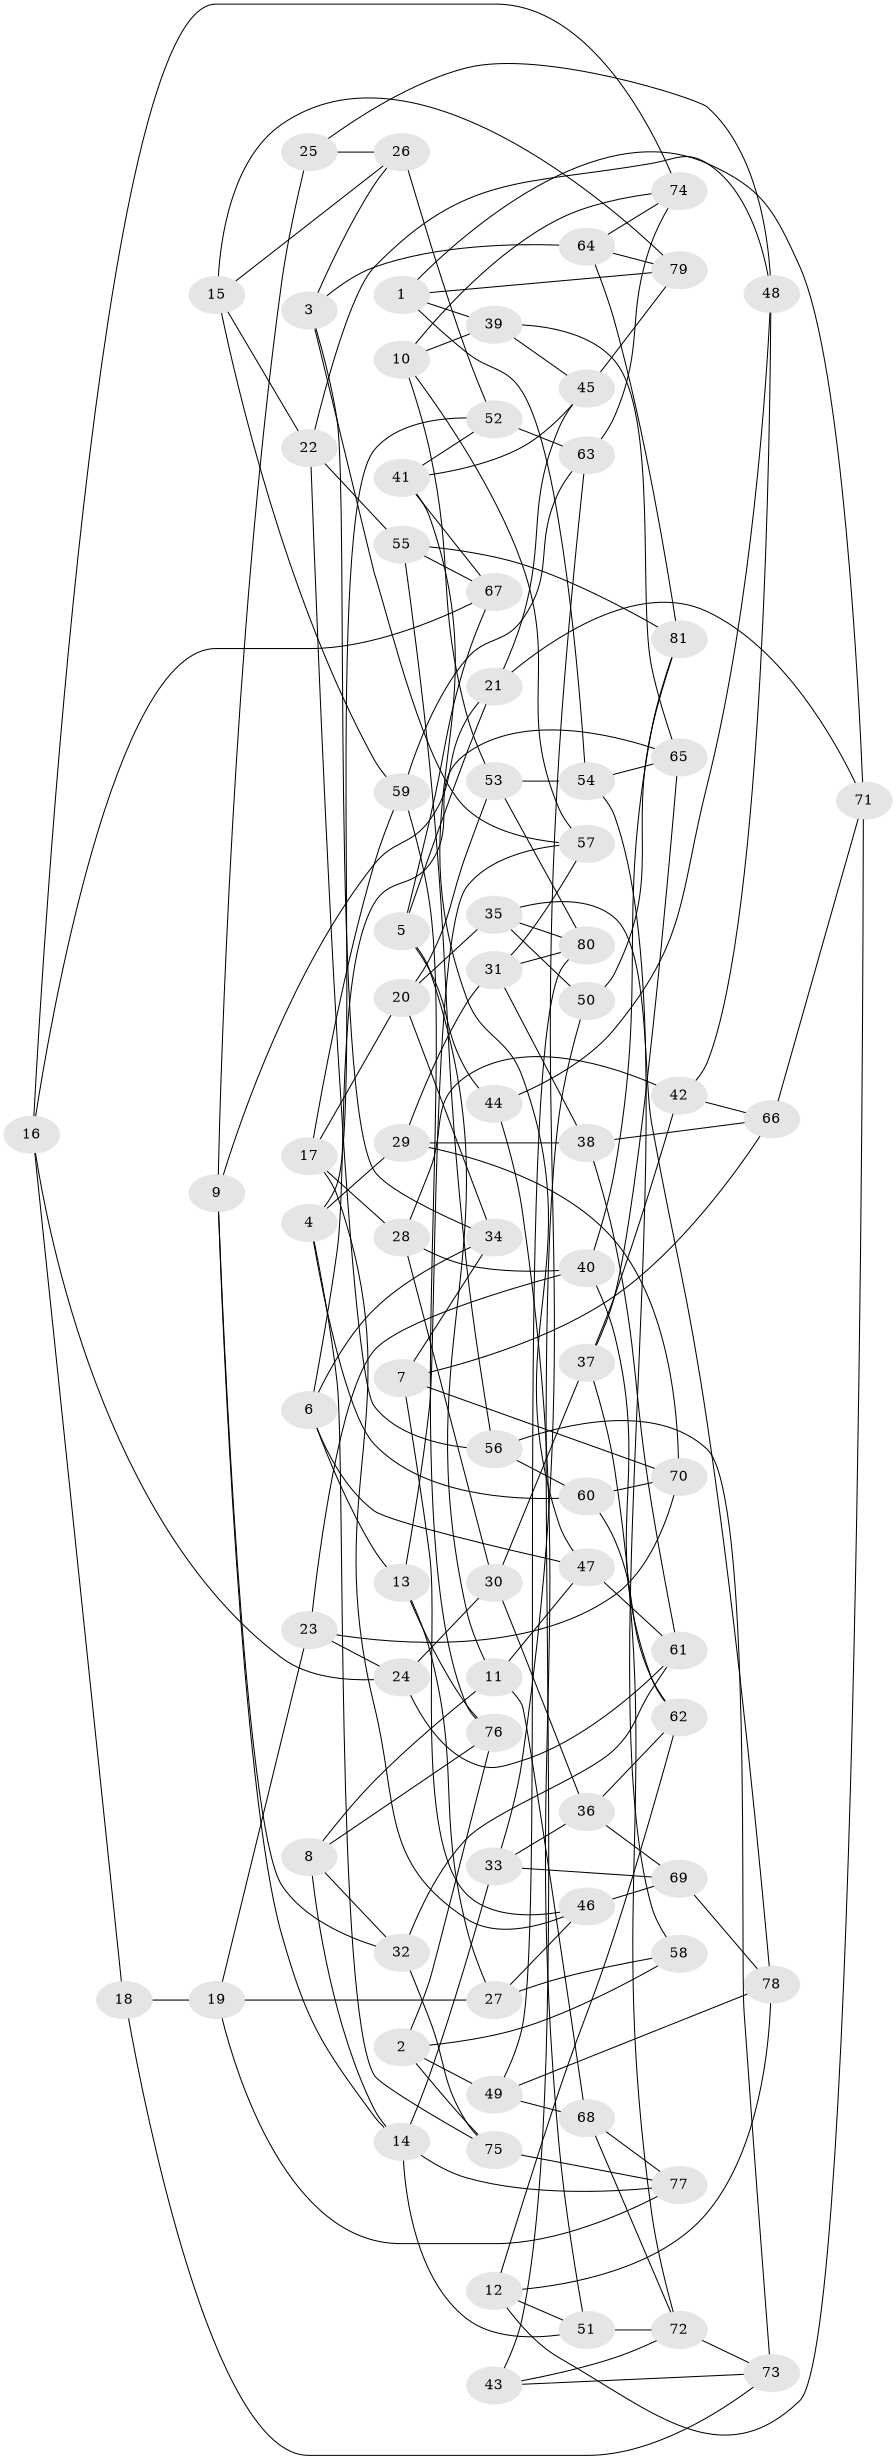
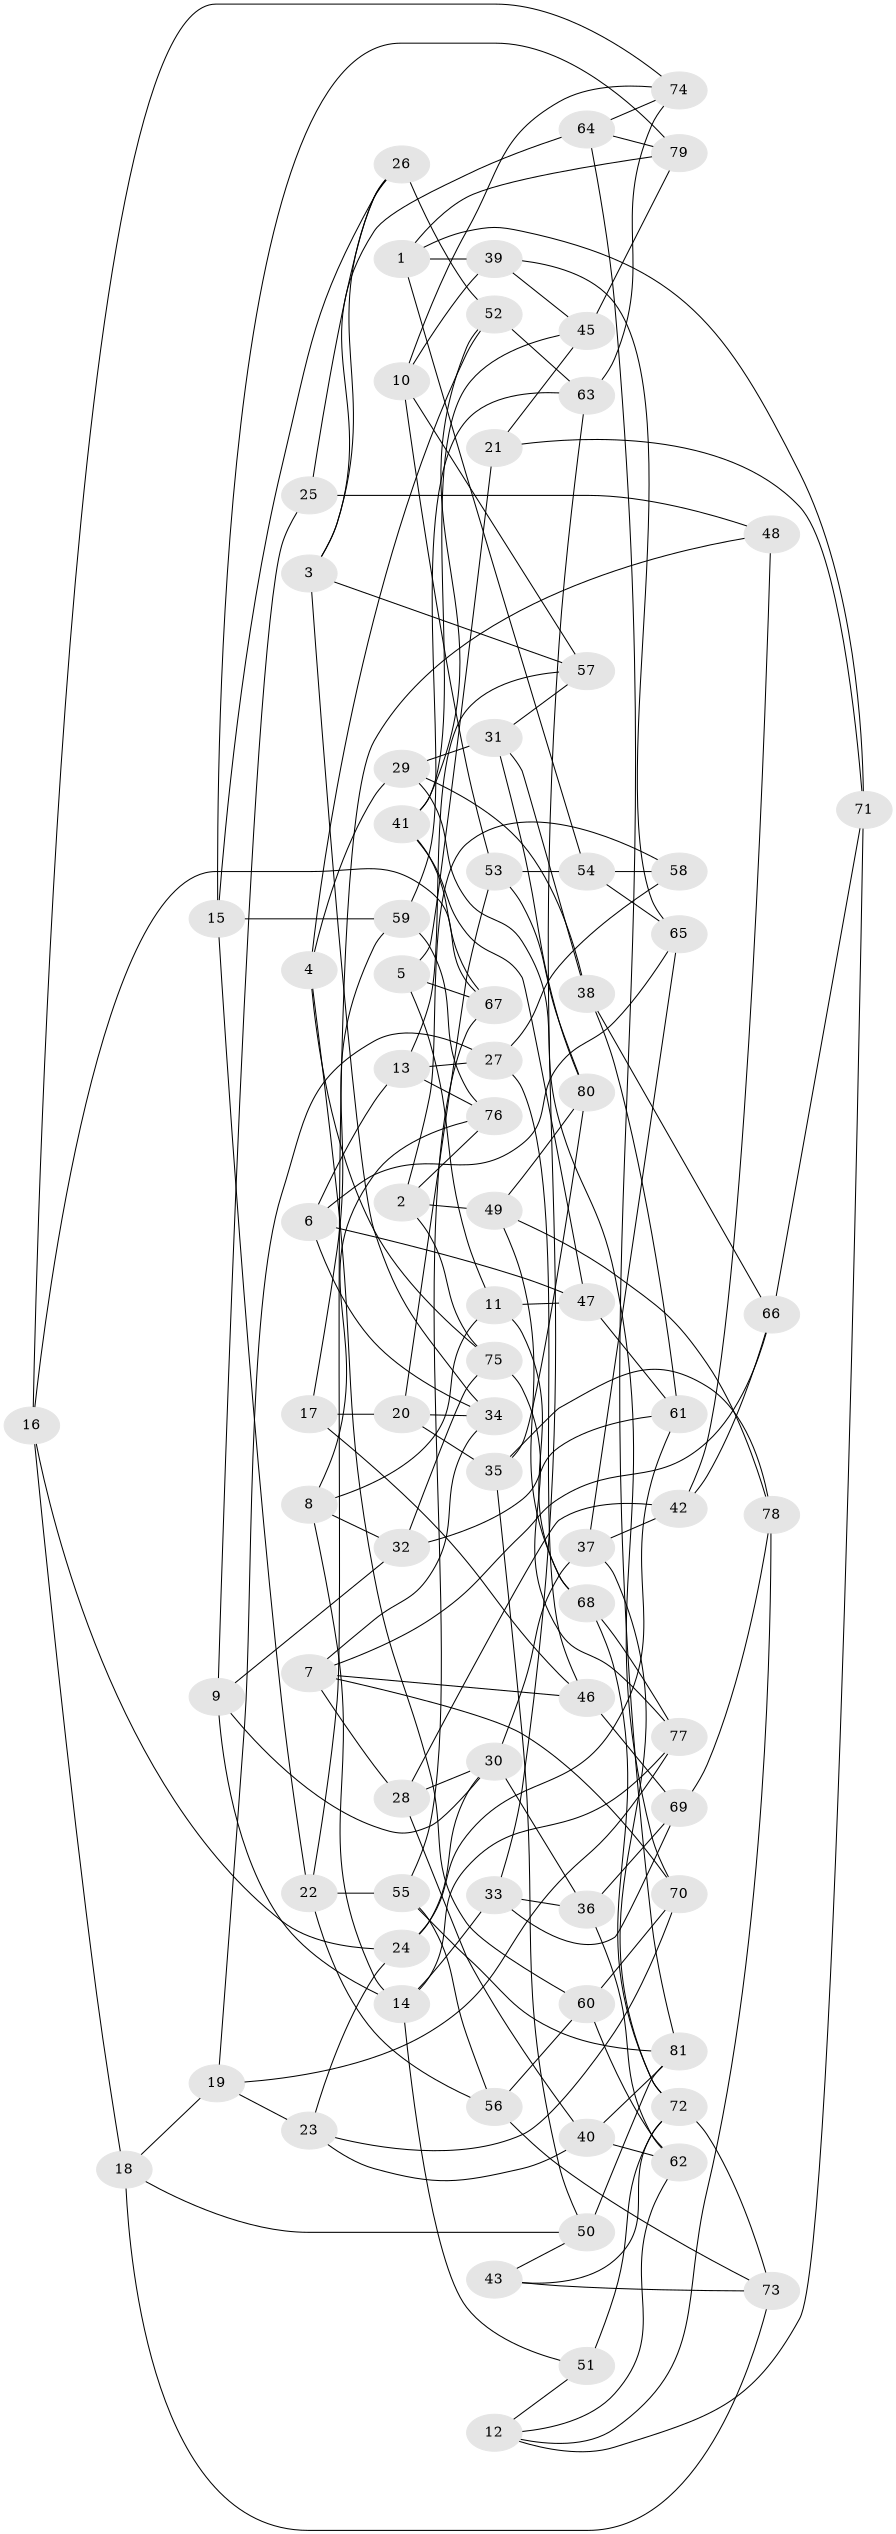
(319, 948) -> (348, 1815)
(494, 1104) -> none
(356, 1197) -> (354, 1737)
none -> (348, 2232)
